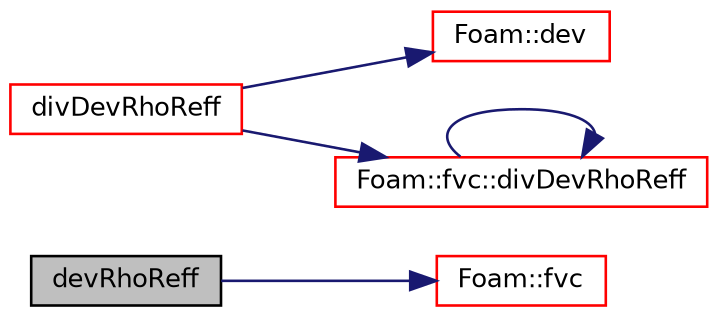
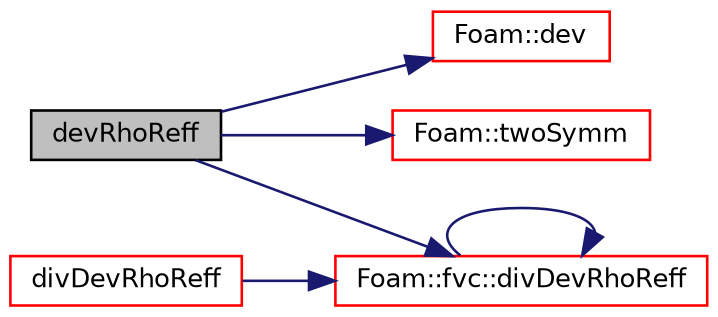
(325, 73) -> (314, 88)
none -> (312, 204)
(521, 281) -> (521, 135)
